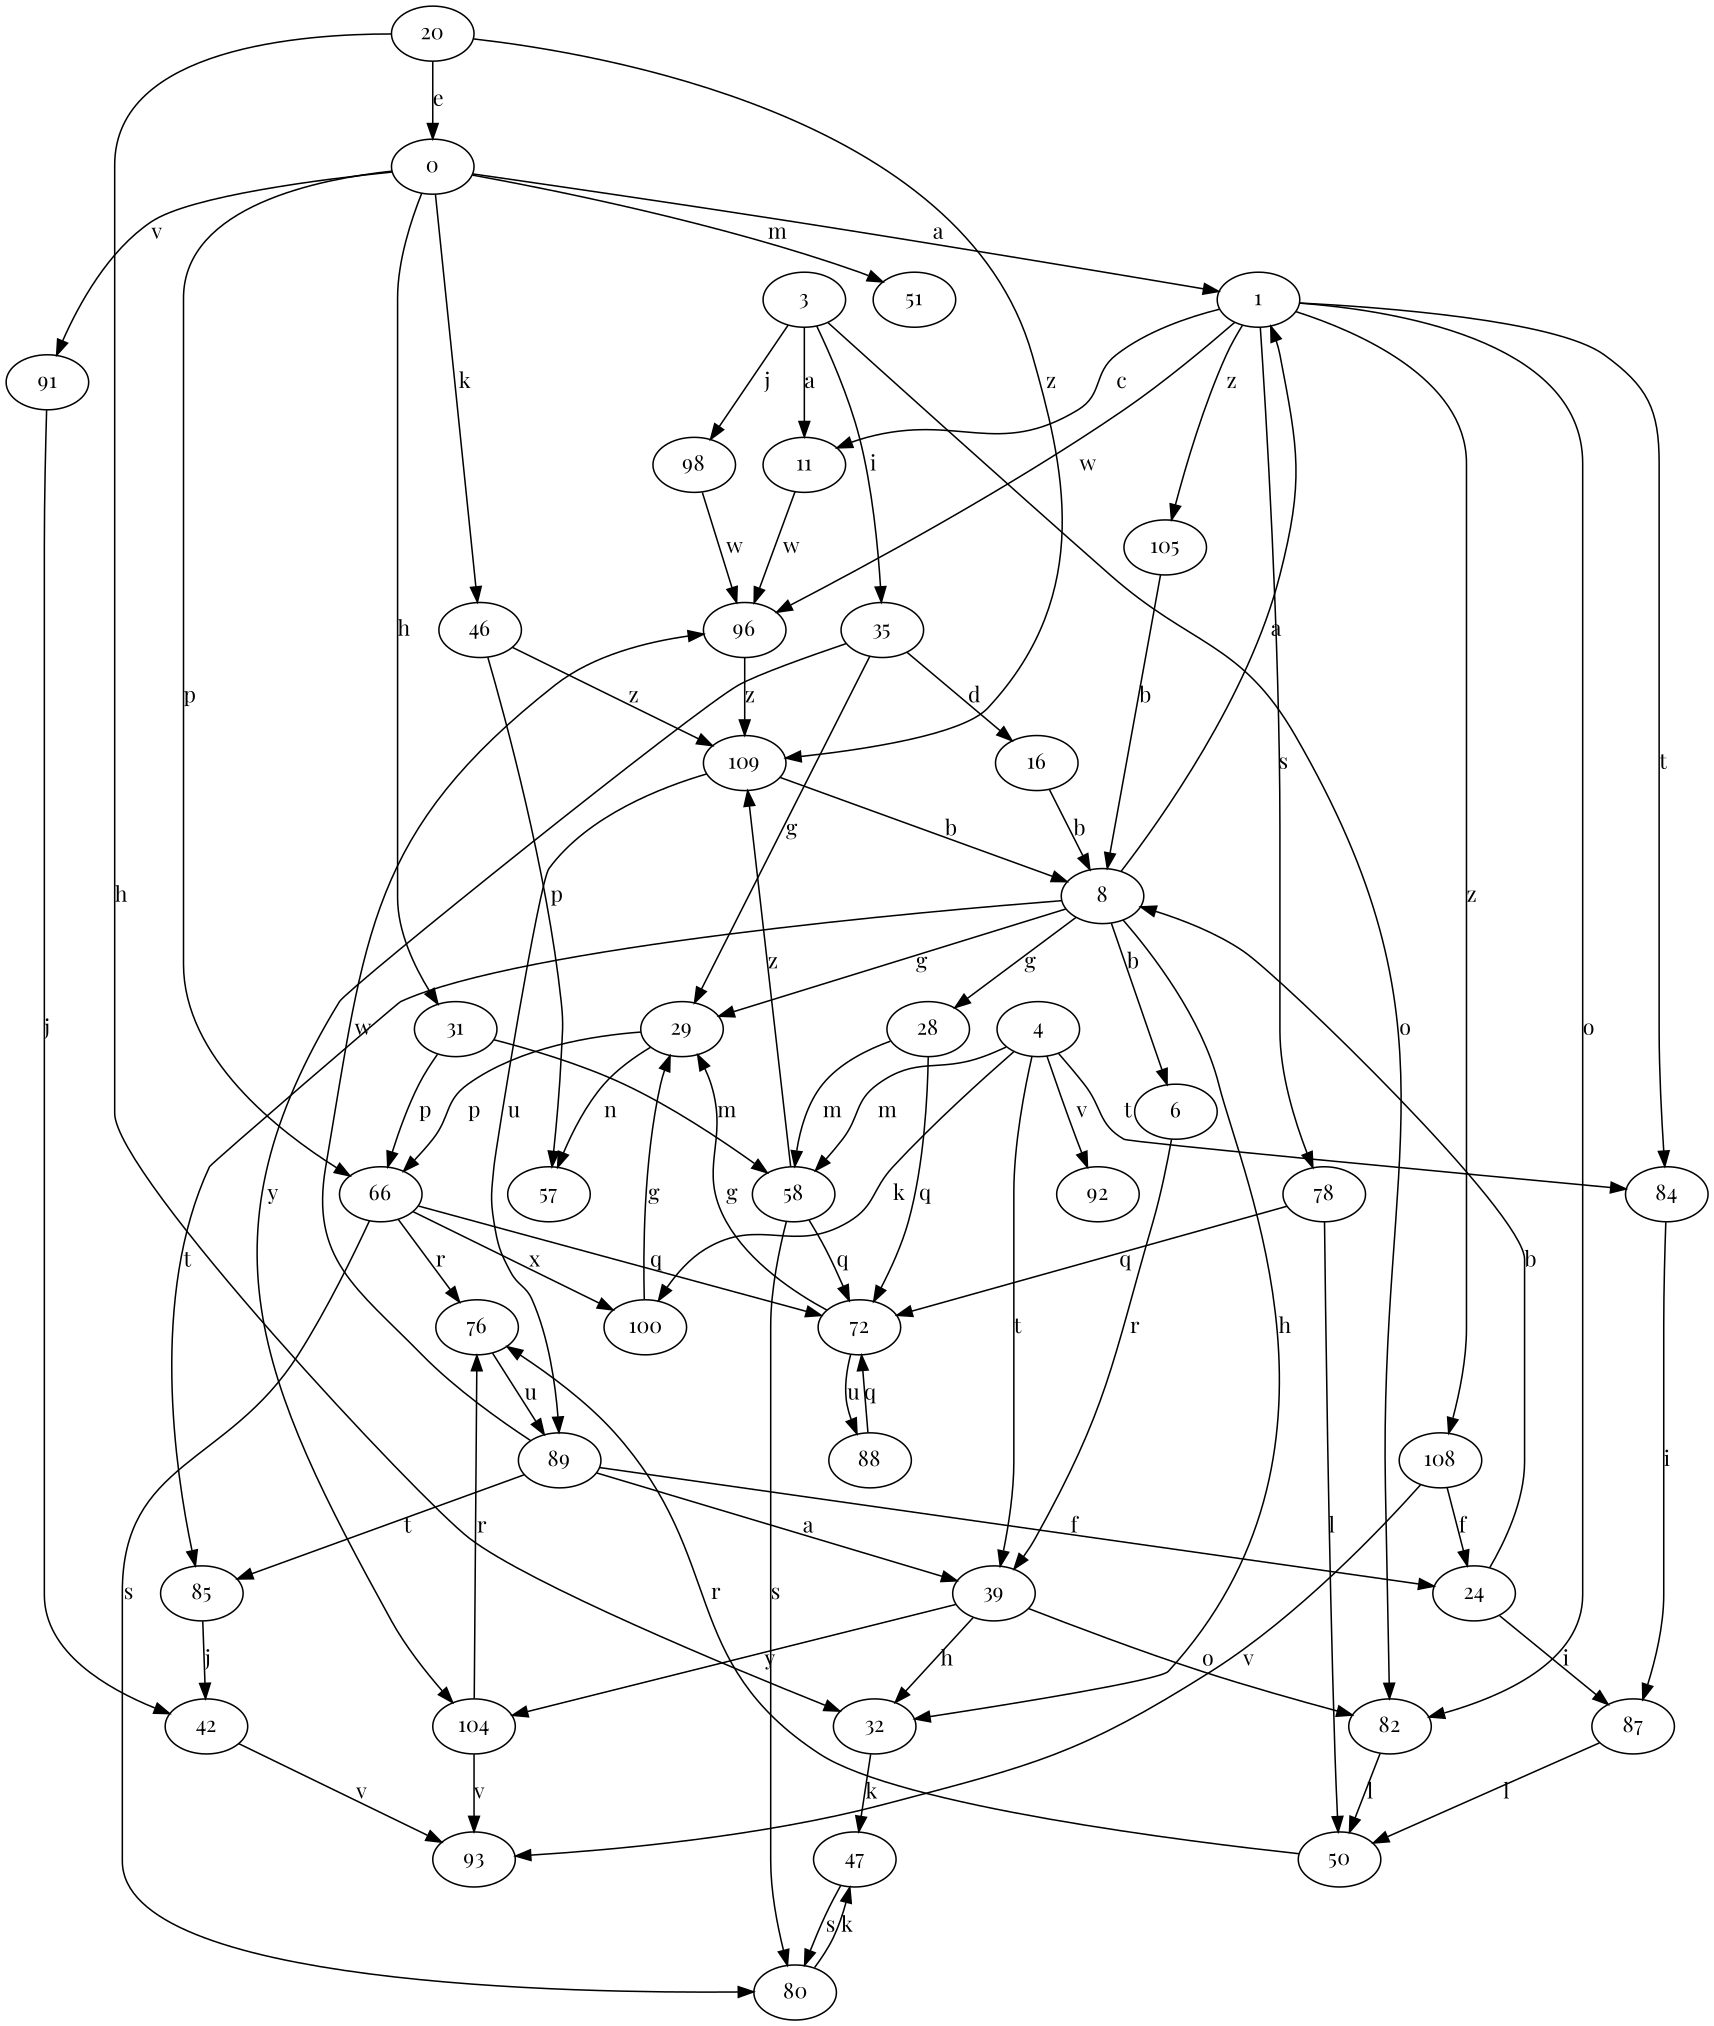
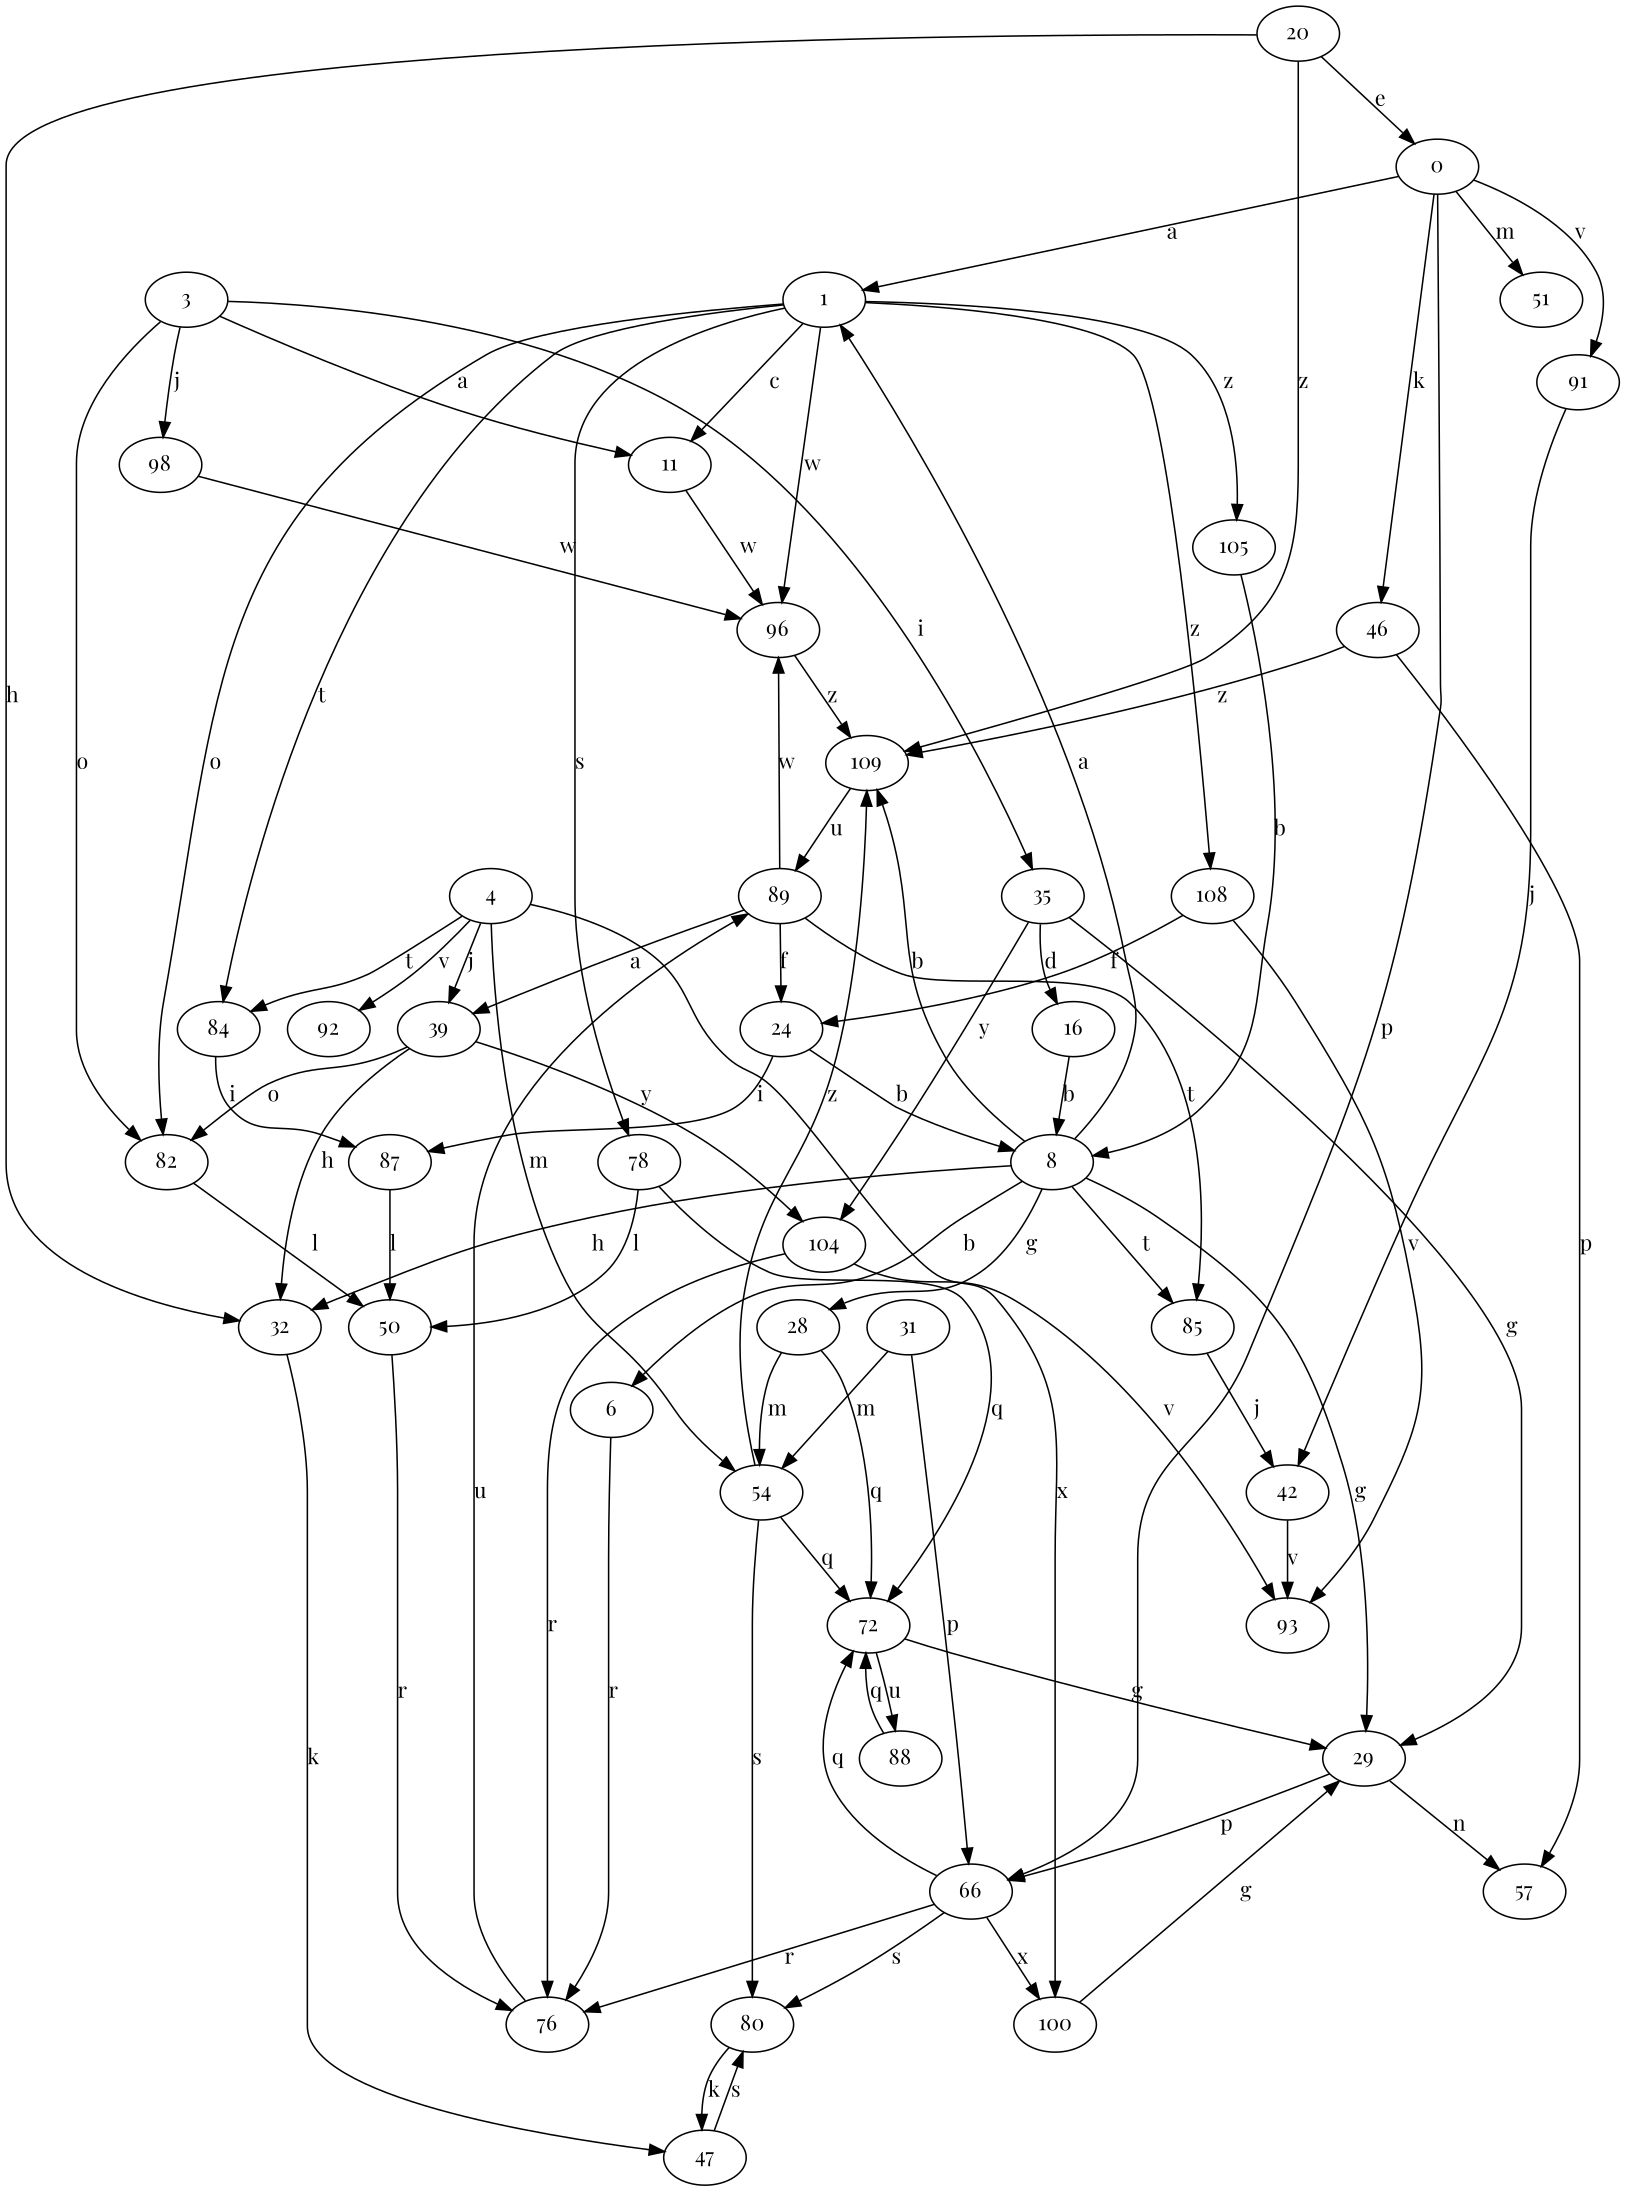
(398, 594) -> none
(916, 827) -> (917, 990)
(794, 1194) -> (762, 1492)
(899, 1194) -> (1063, 1492)
(1018, 1327) -> (471, 963)
(1115, 1355) -> (609, 1716)
